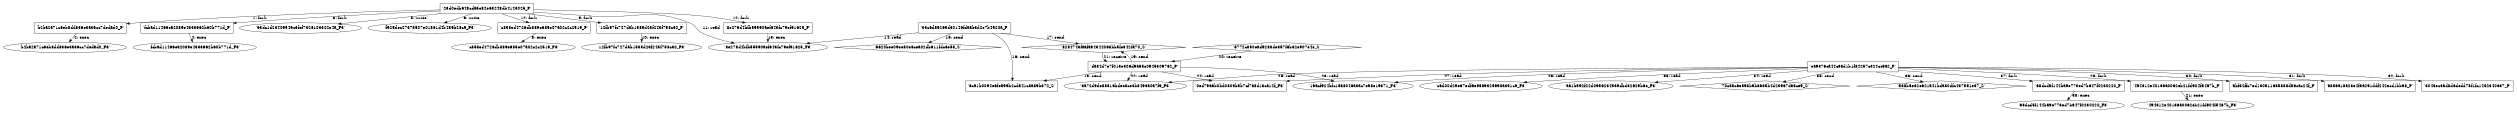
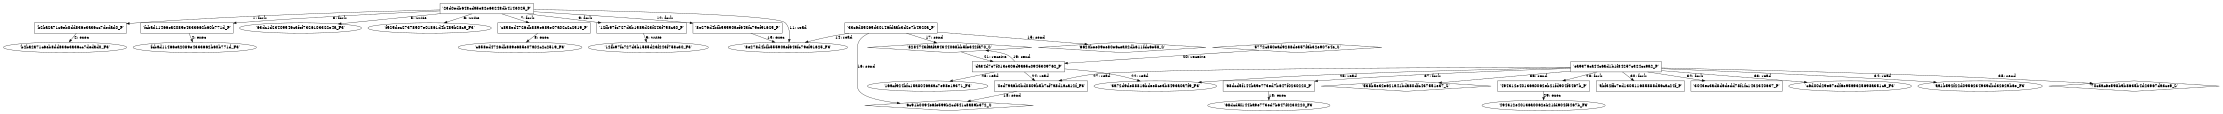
(529, 18) -> (527, 18)
(650, 38) -> (654, 38)
(1603, 73) -> none
(1074, 76) -> (994, 96)
(1011, 86) -> (949, 105)
(2370, 86) -> none
(2081, 96) -> (1278, 96)
(2194, 96) -> (1552, 96)
